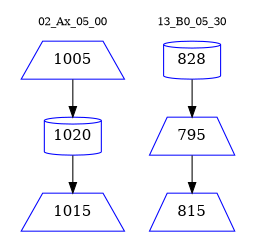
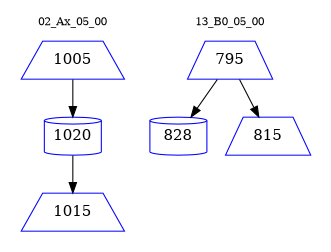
(192, 23) -> (230, 23)
(192, 93) -> (207, 94)
